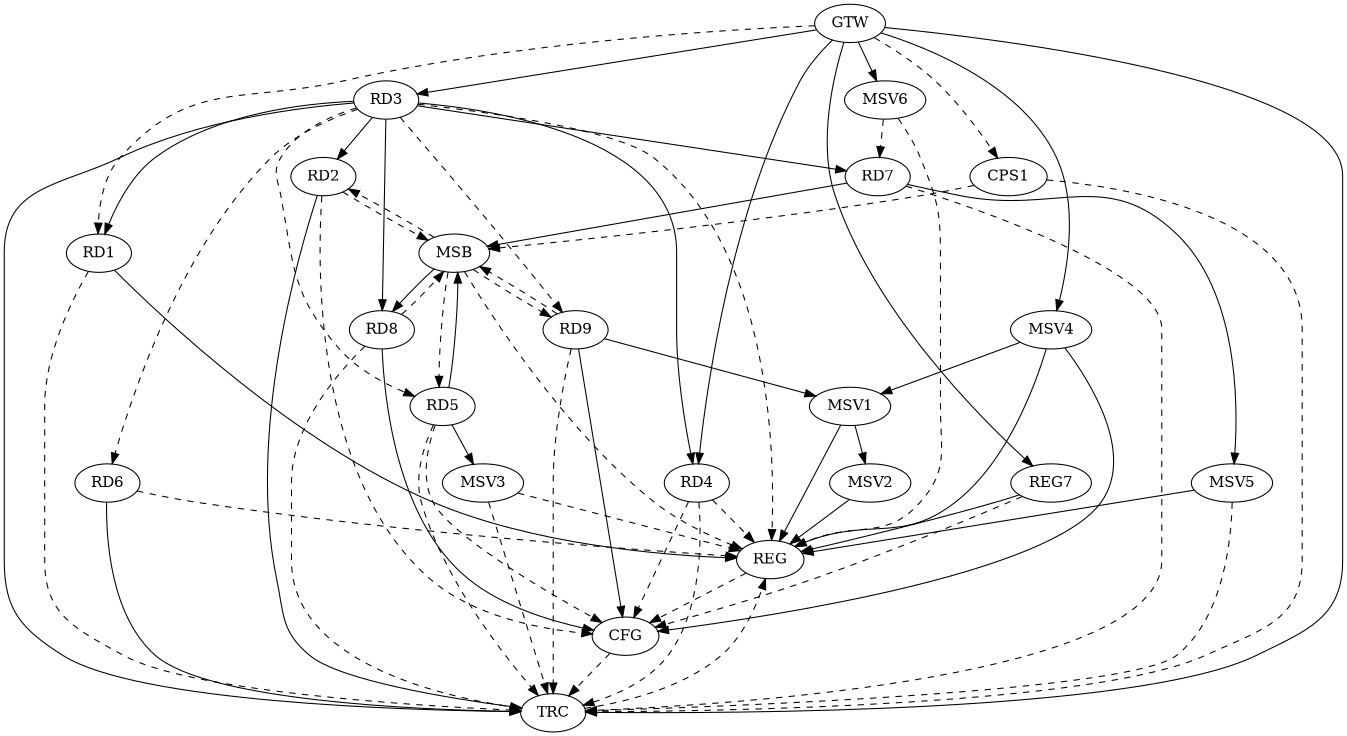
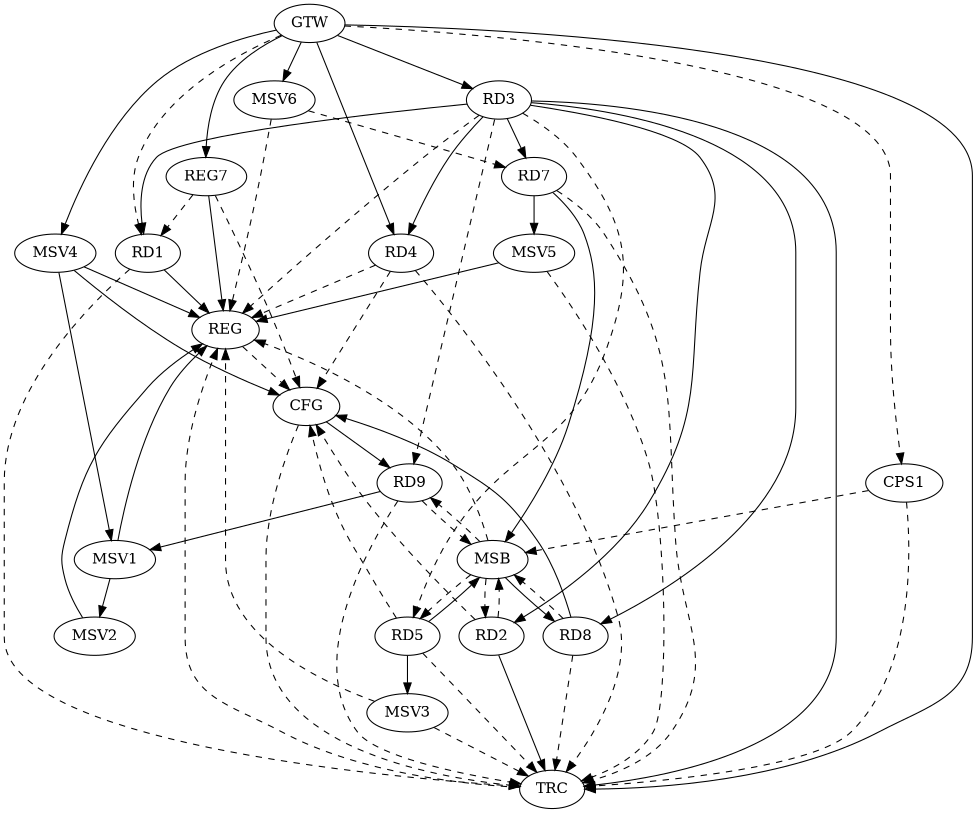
none -> (180, 211)
(600, 478) -> (354, 442)
(107, 483) -> none
